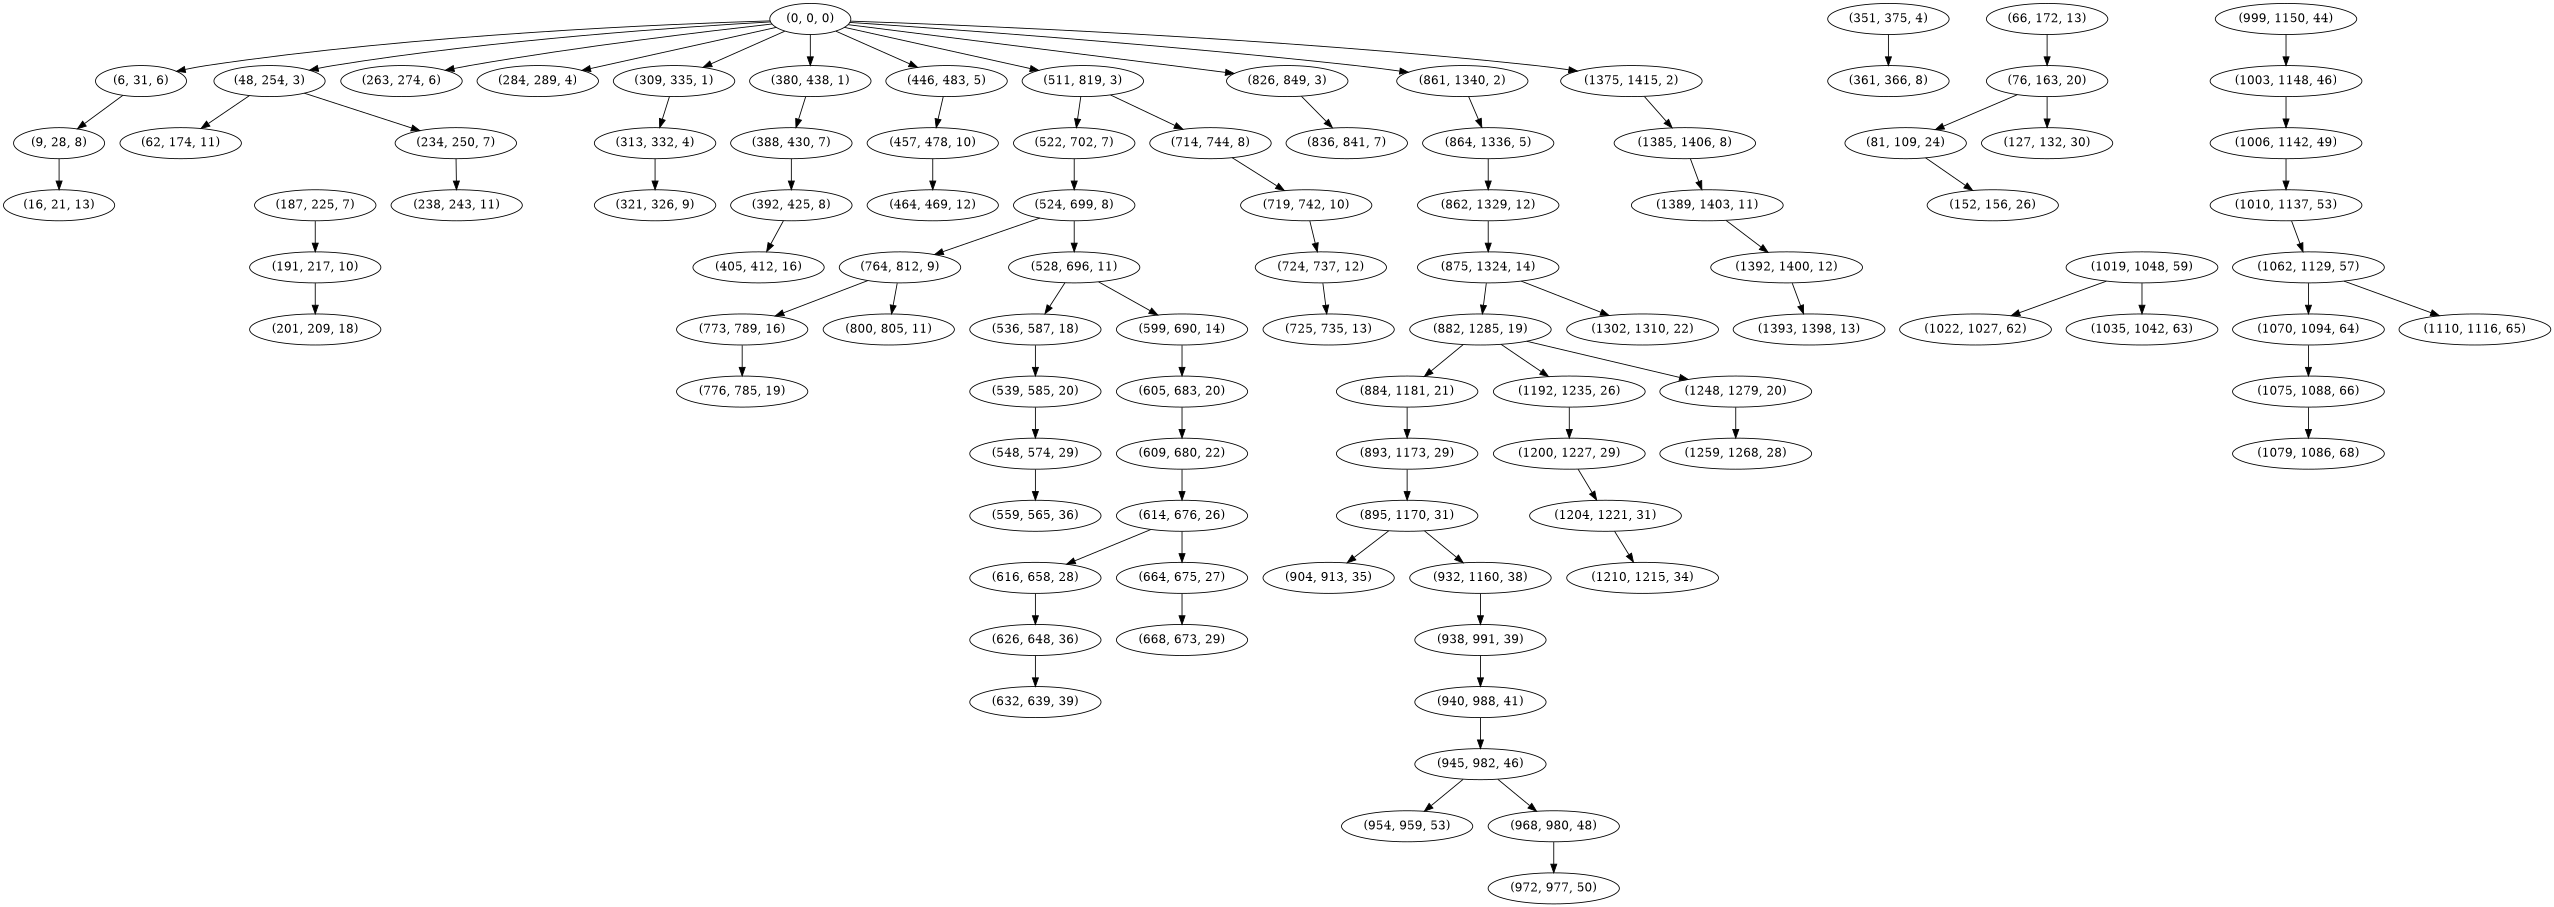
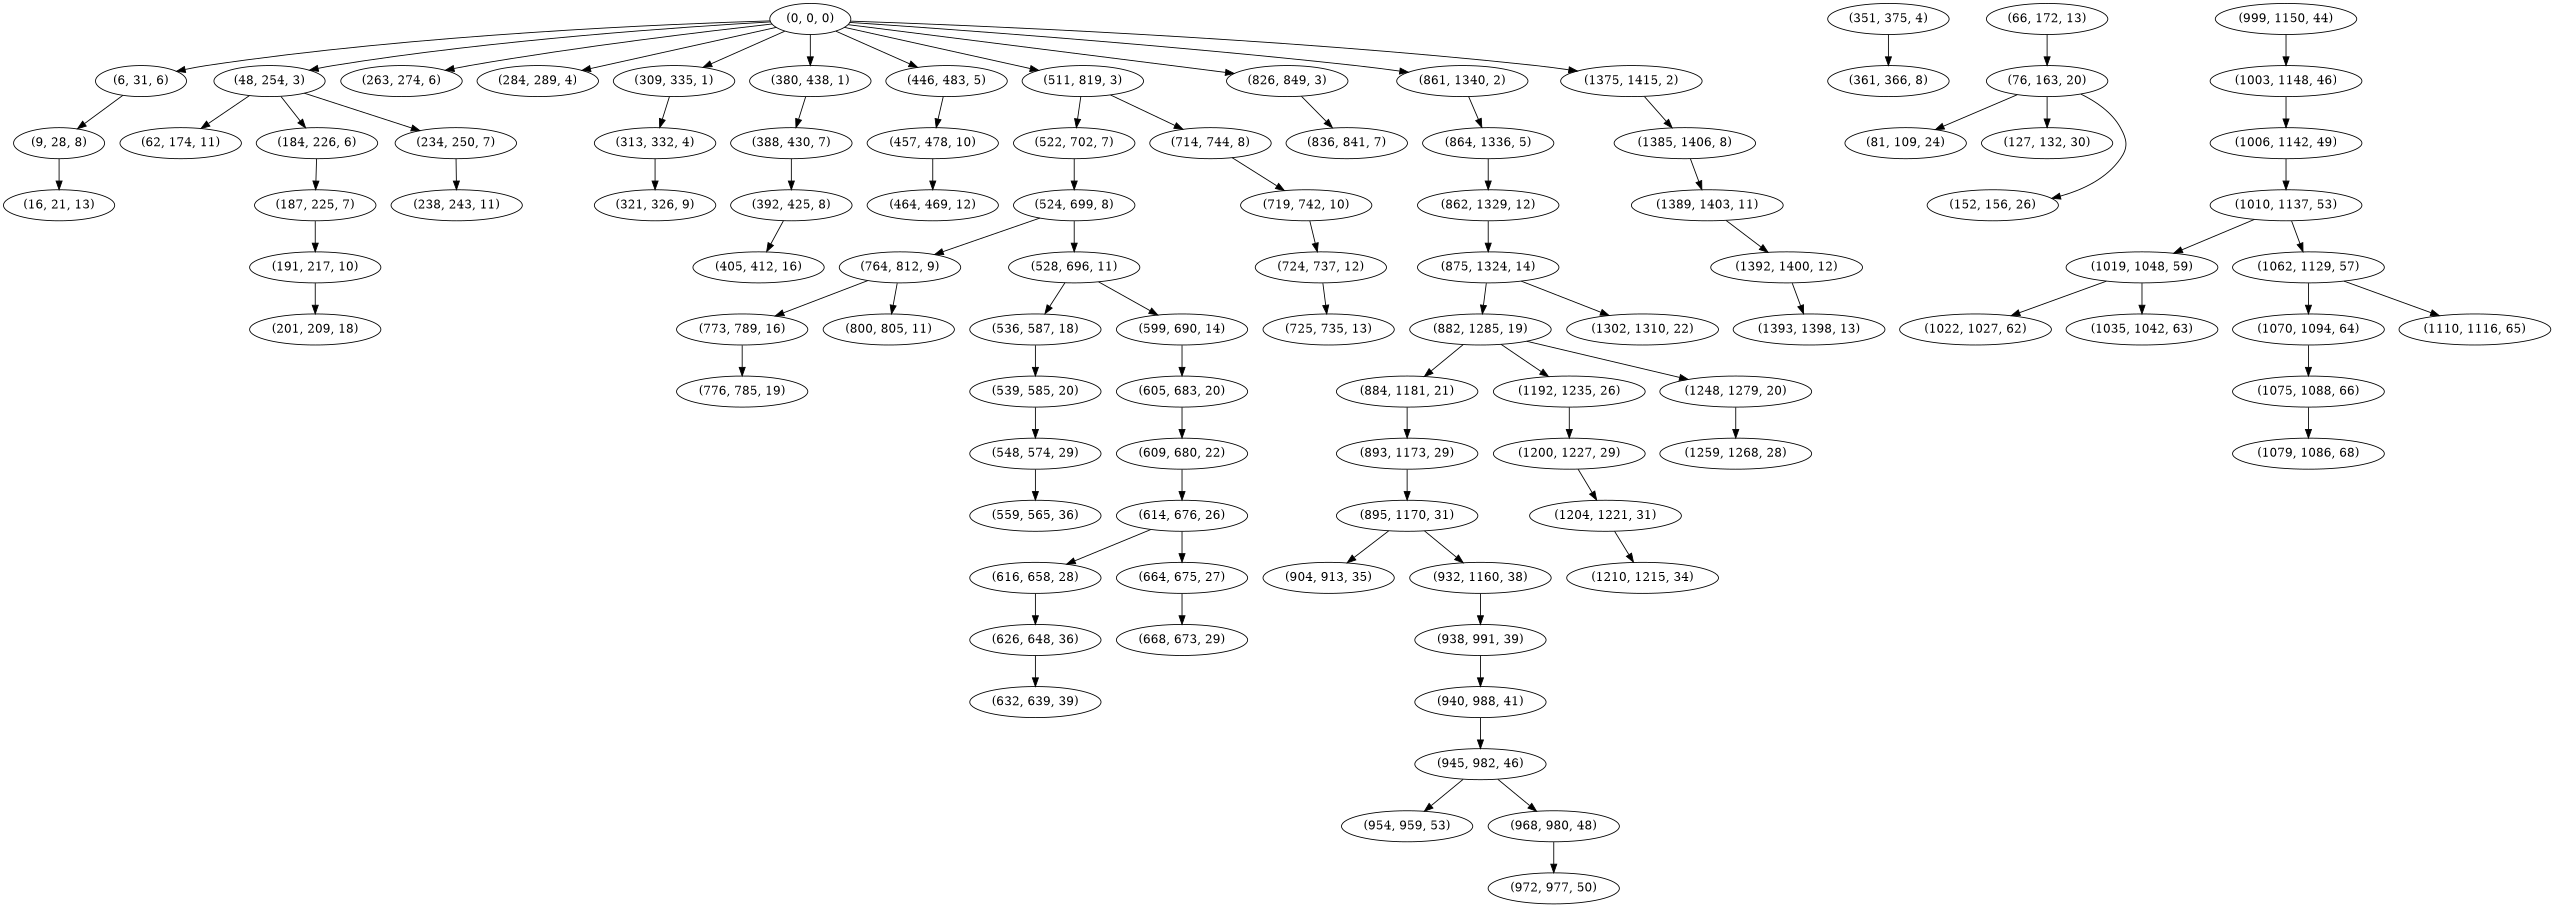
none -> (317, 143)
(1946, 172) -> (2124, 153)
none -> (2218, 235)
